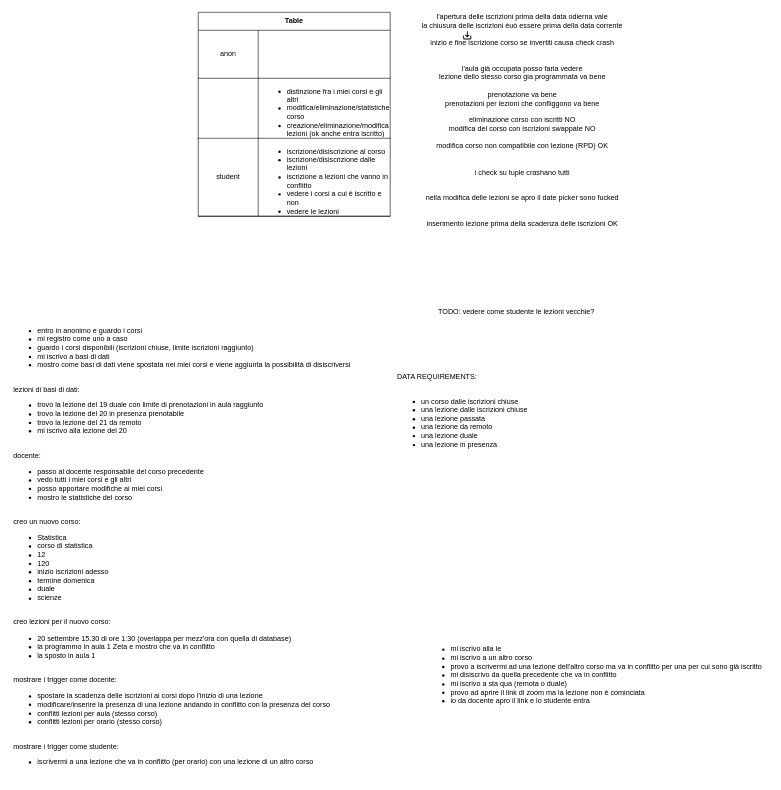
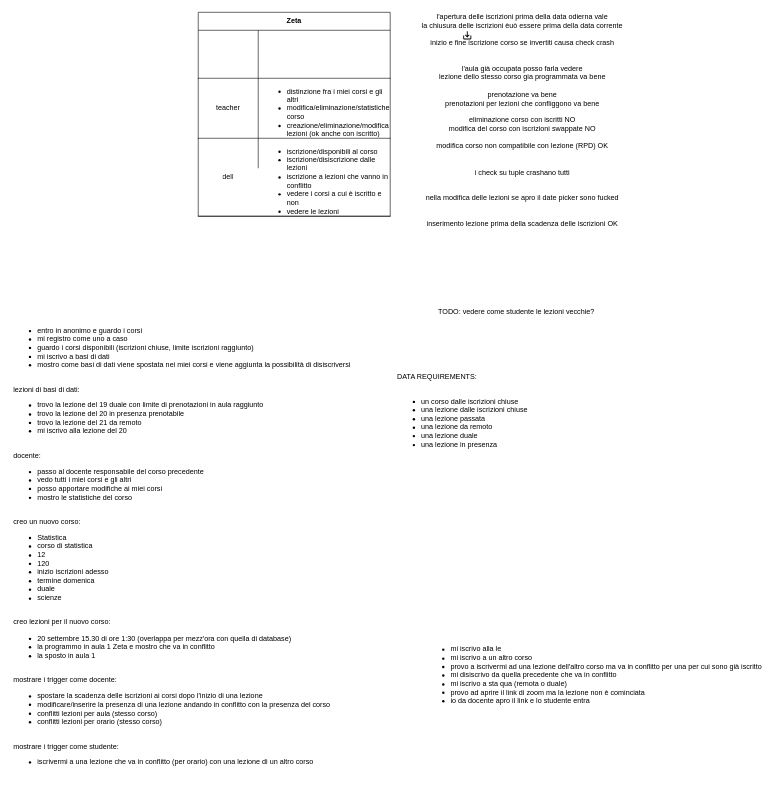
(294, 21) -> (294, 21)
(228, 54) -> none
none -> (228, 108)
(327, 108) -> (327, 108)
(228, 177) -> (228, 177)
(327, 177) -> (327, 177)
